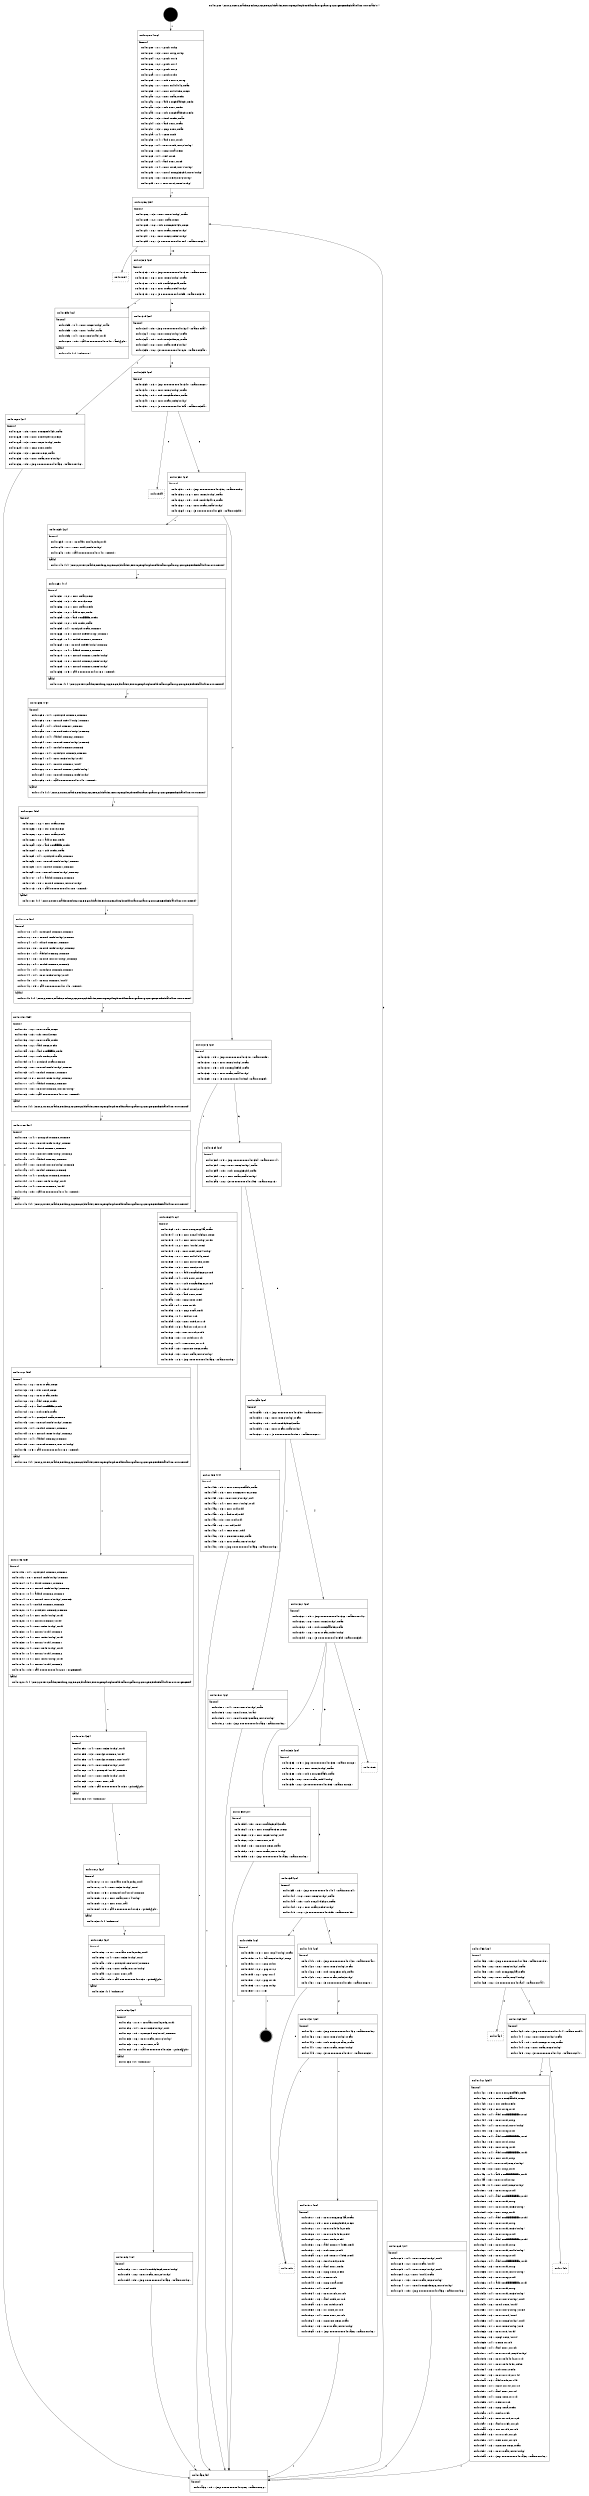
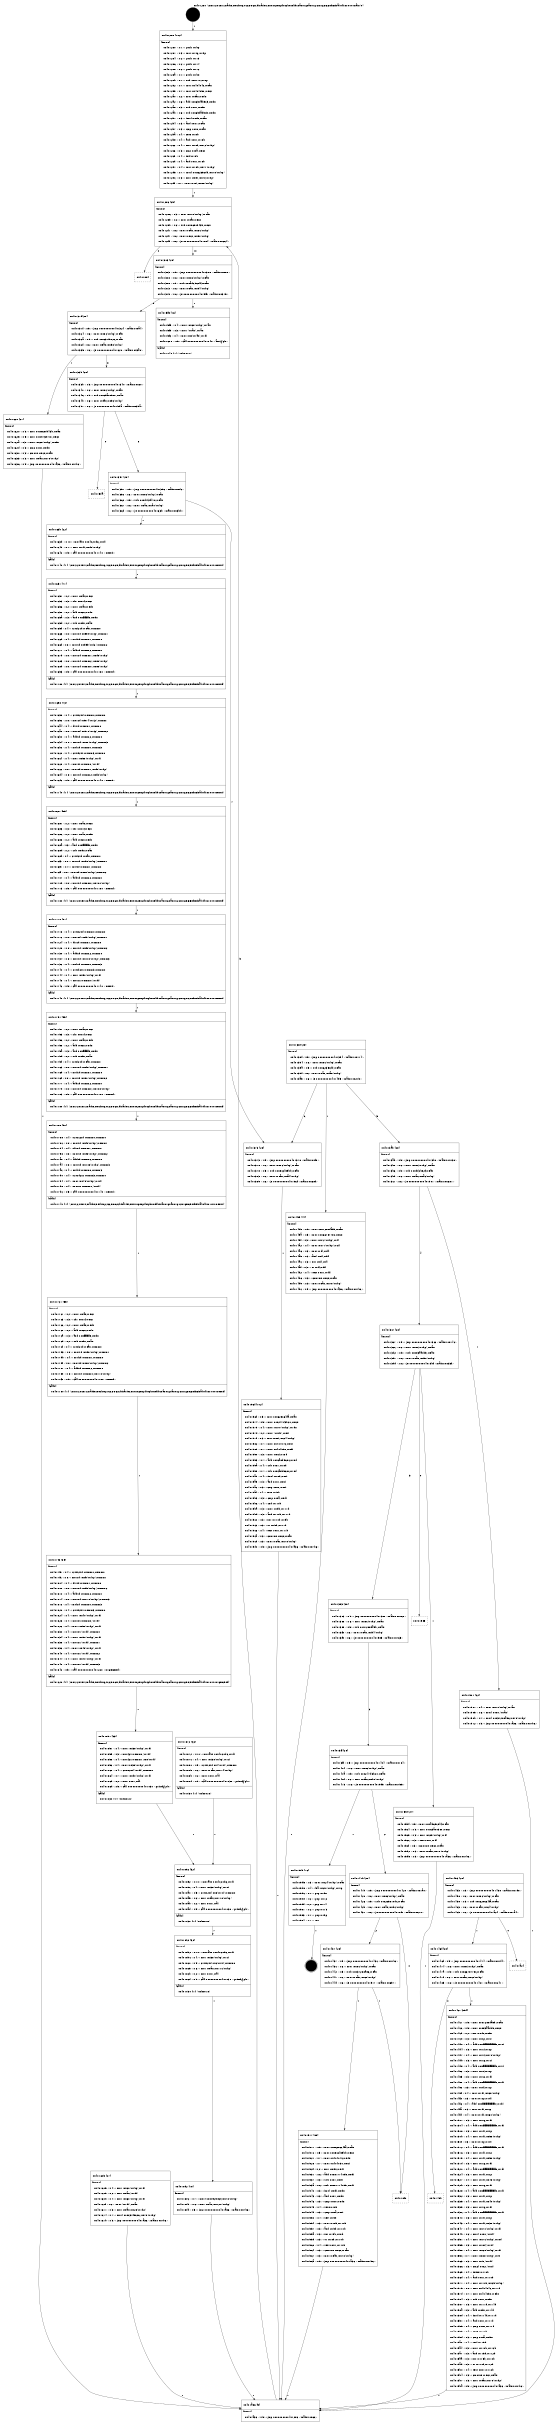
(237, 1112) -> (305, 1113)
(115, 1833) -> (175, 1834)
